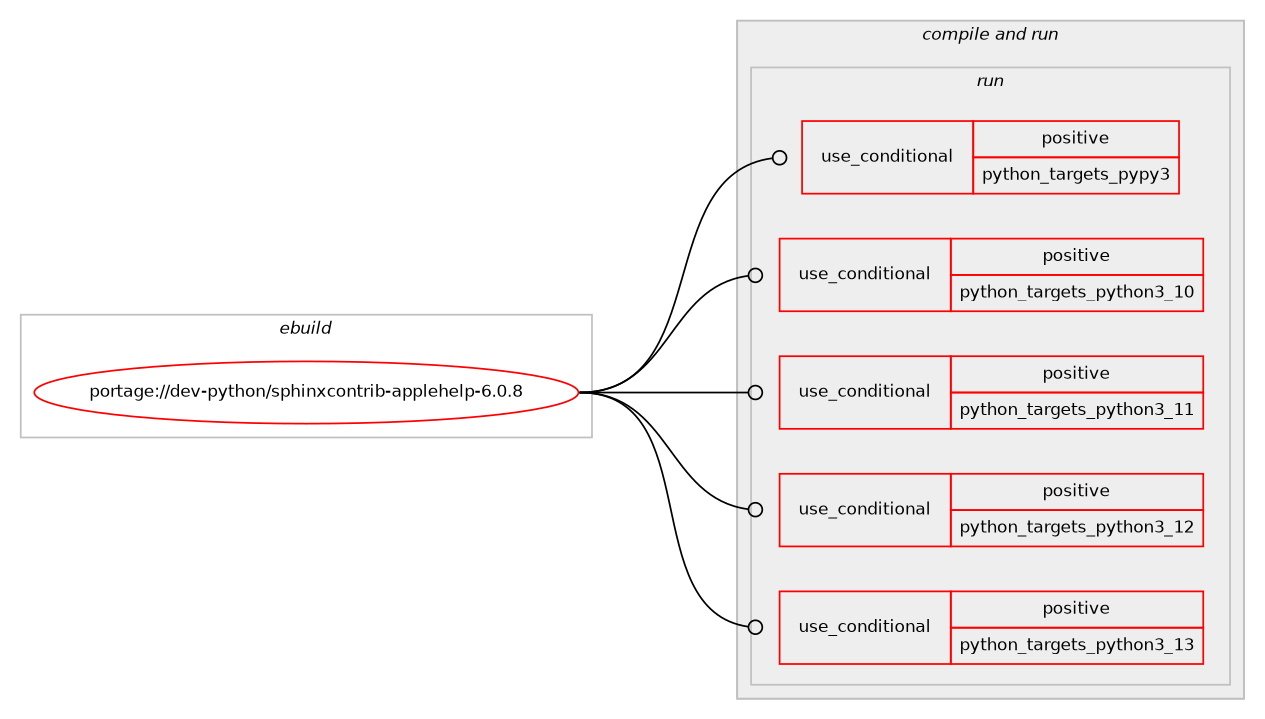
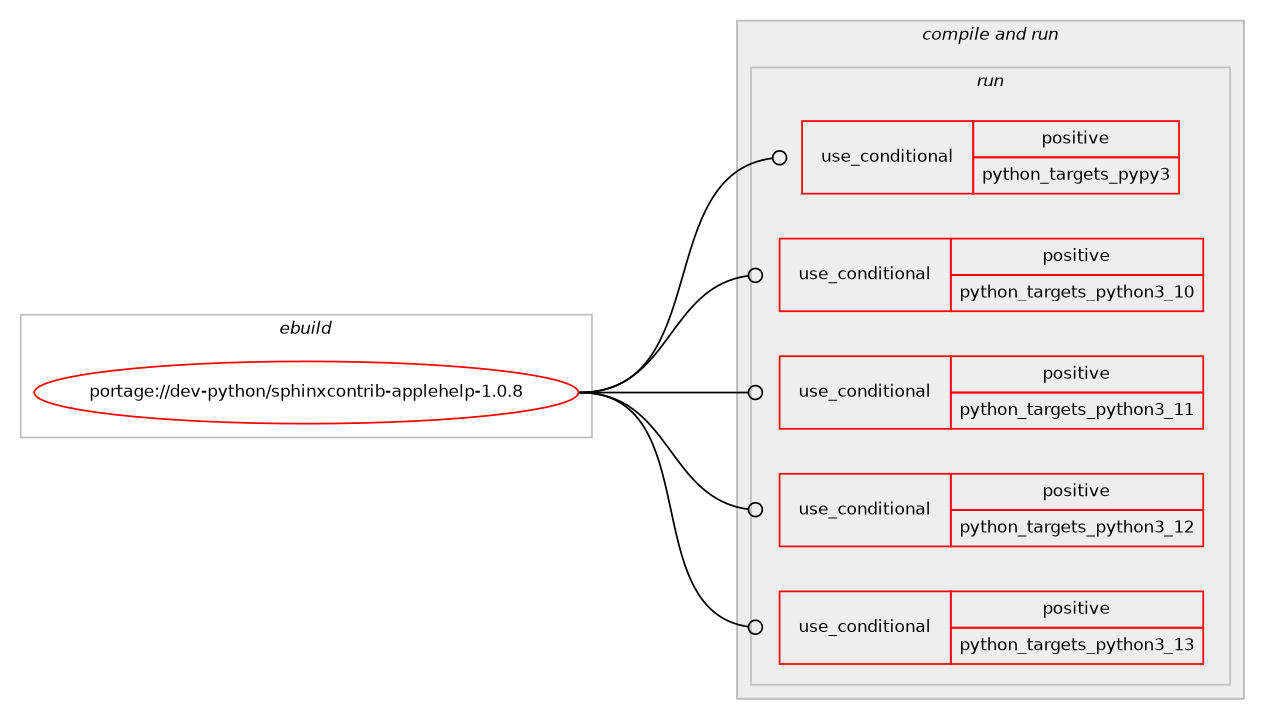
(306, 393) -> (306, 393)
